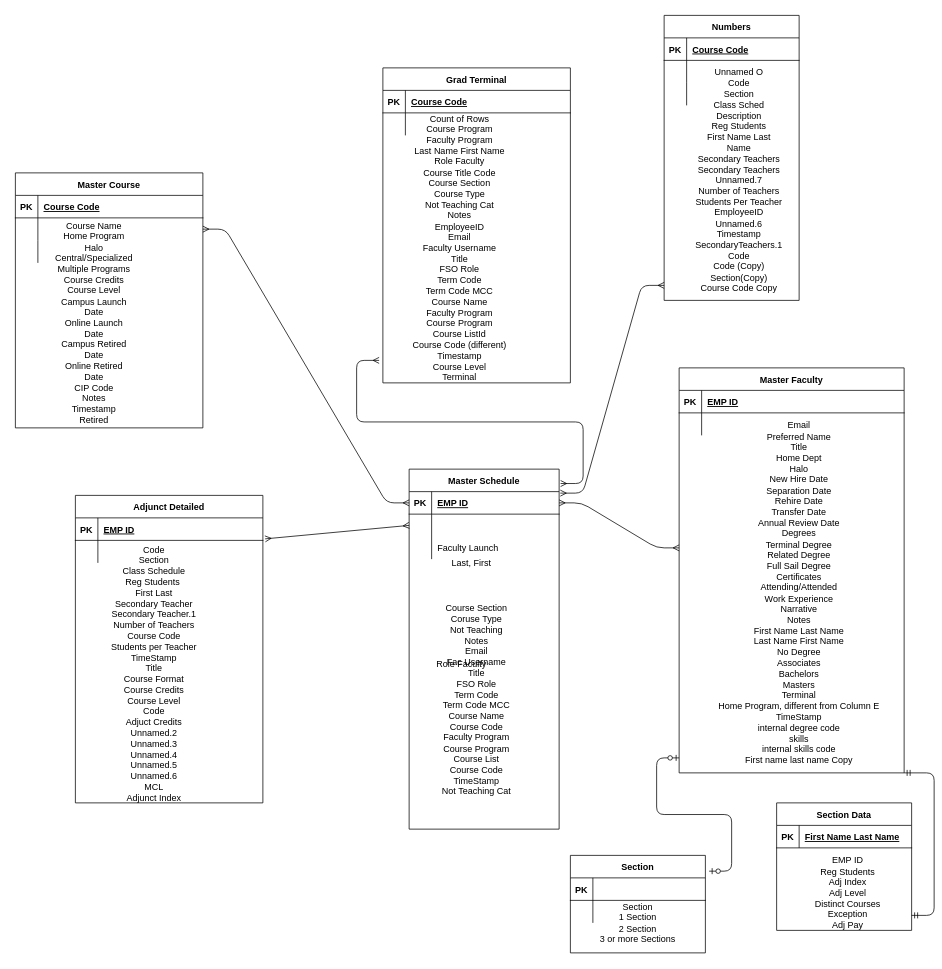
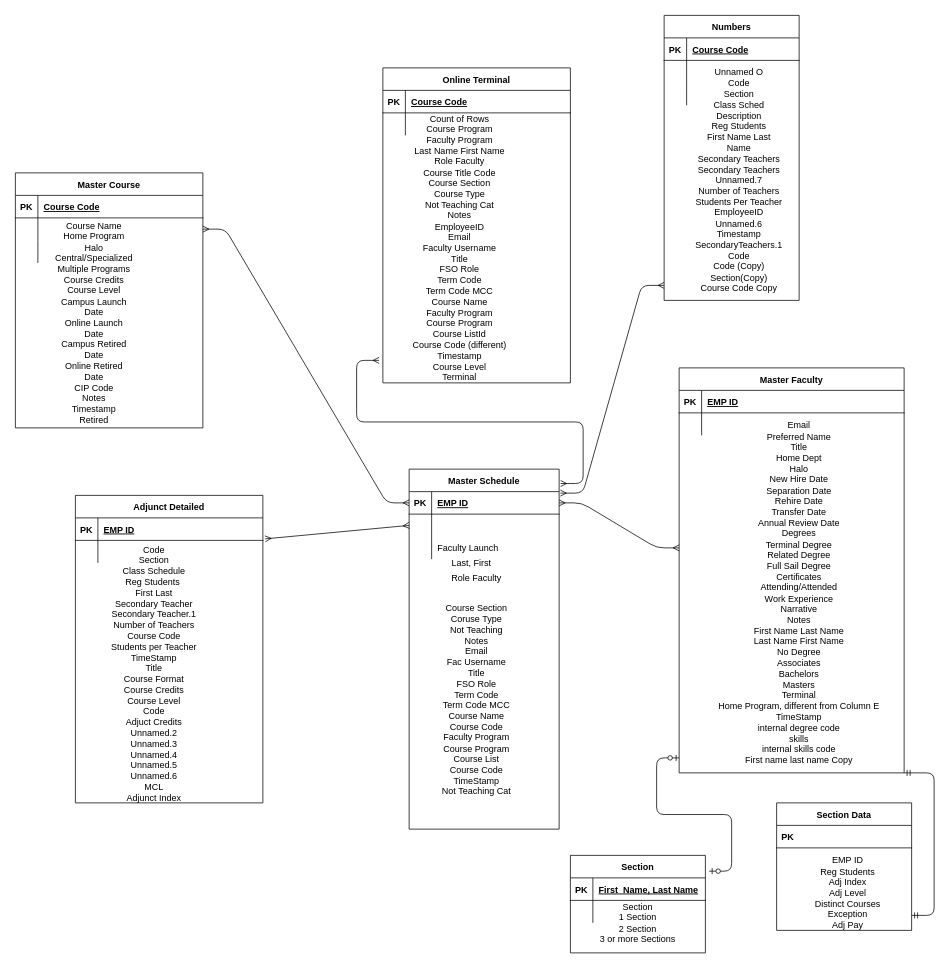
(476, 80) -> (476, 80)
(462, 664) -> (477, 578)
(855, 837) -> none
none -> (649, 889)
